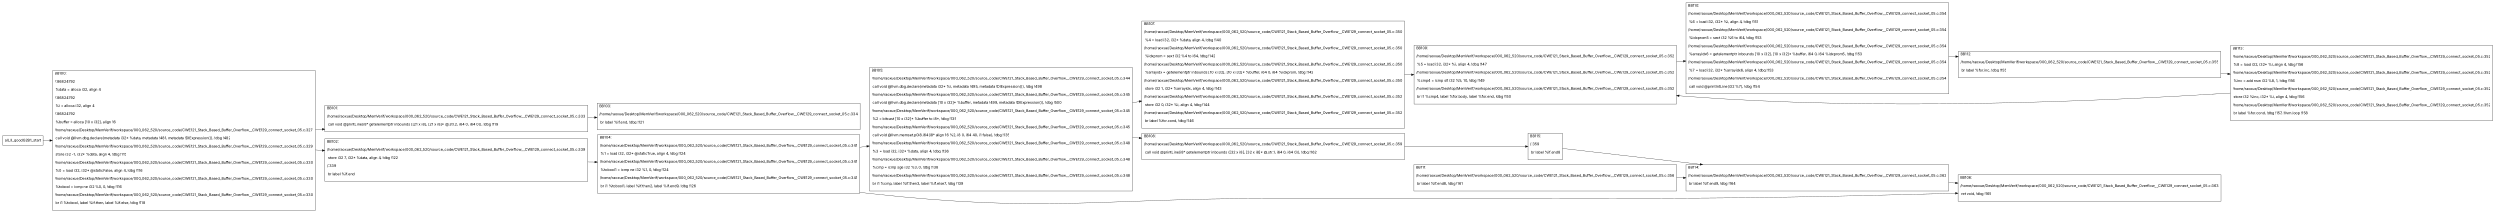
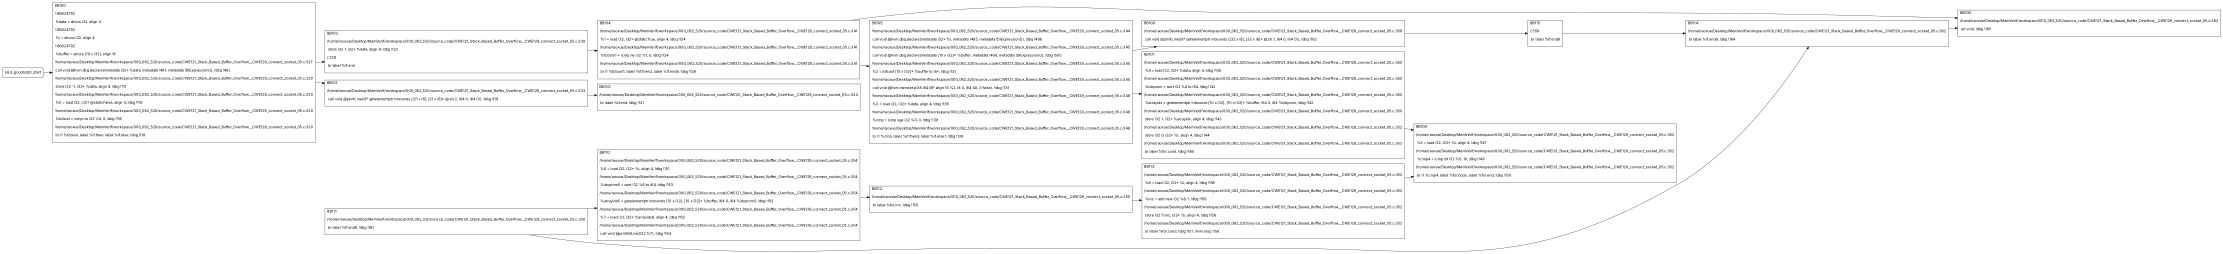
(1680, 62) -> (591, 209)
